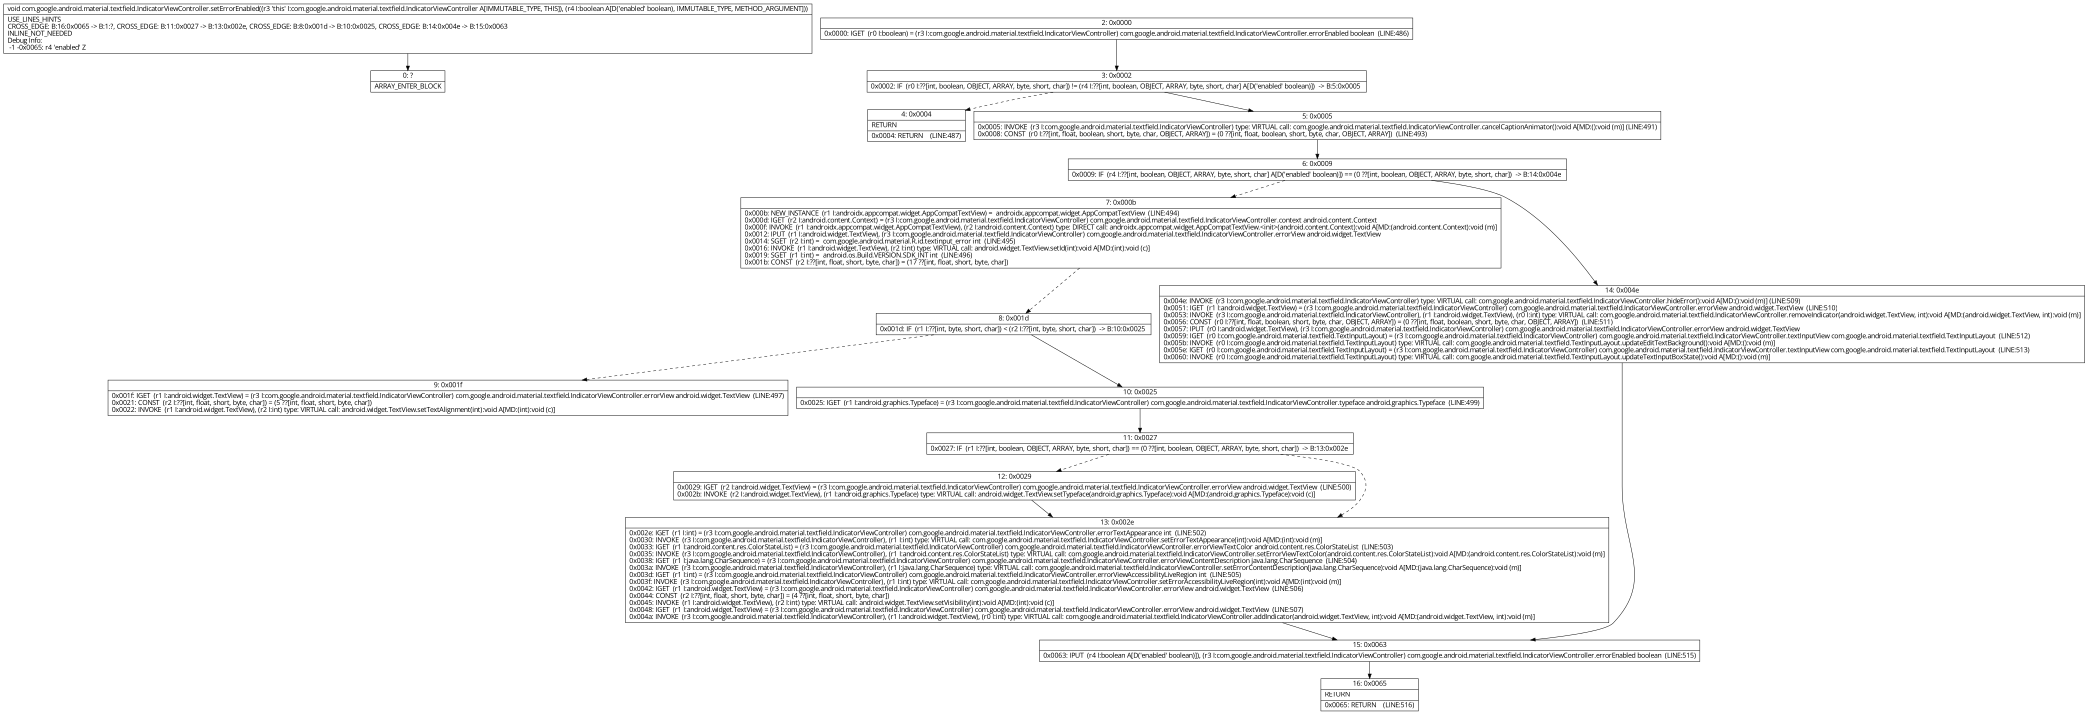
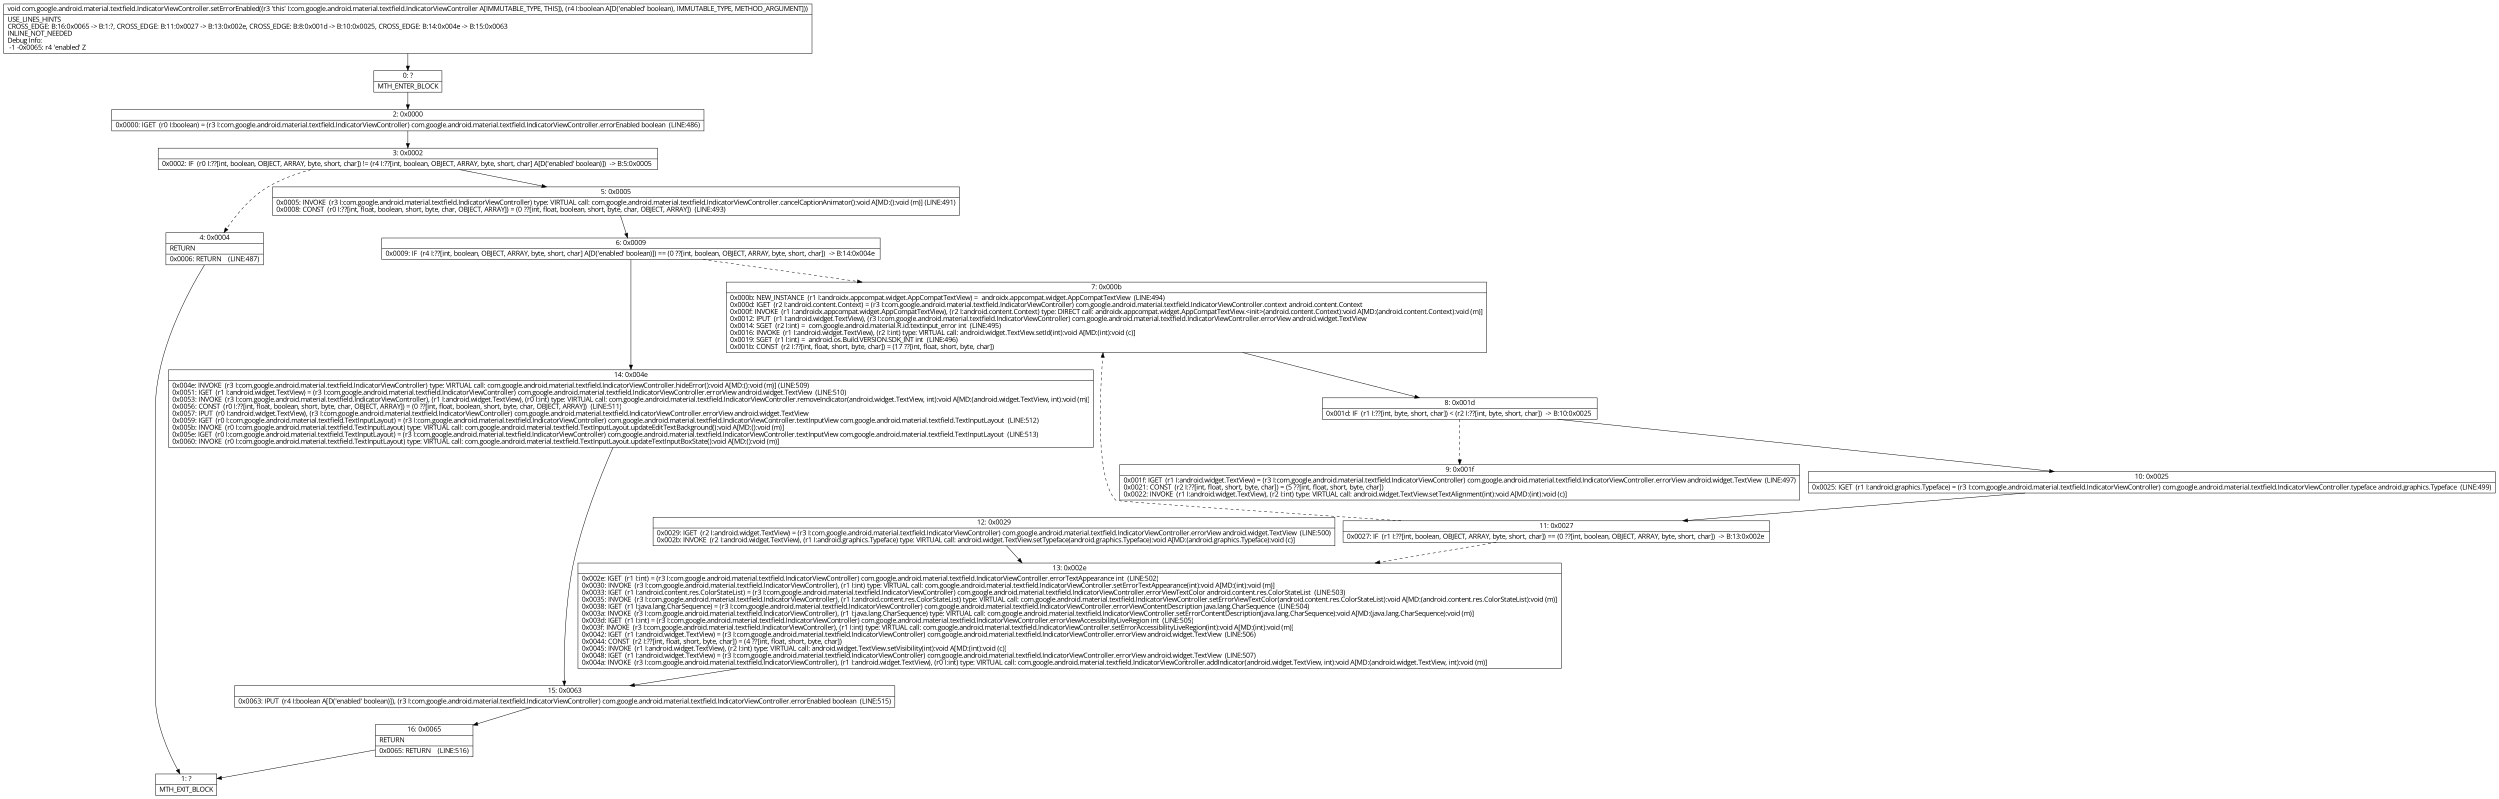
(408, 87) -> (408, 87)
none -> (408, 98)
(917, 136) -> (215, 259)
(1055, 289) -> (1329, 375)
(1085, 462) -> (1186, 506)
none -> (186, 785)
